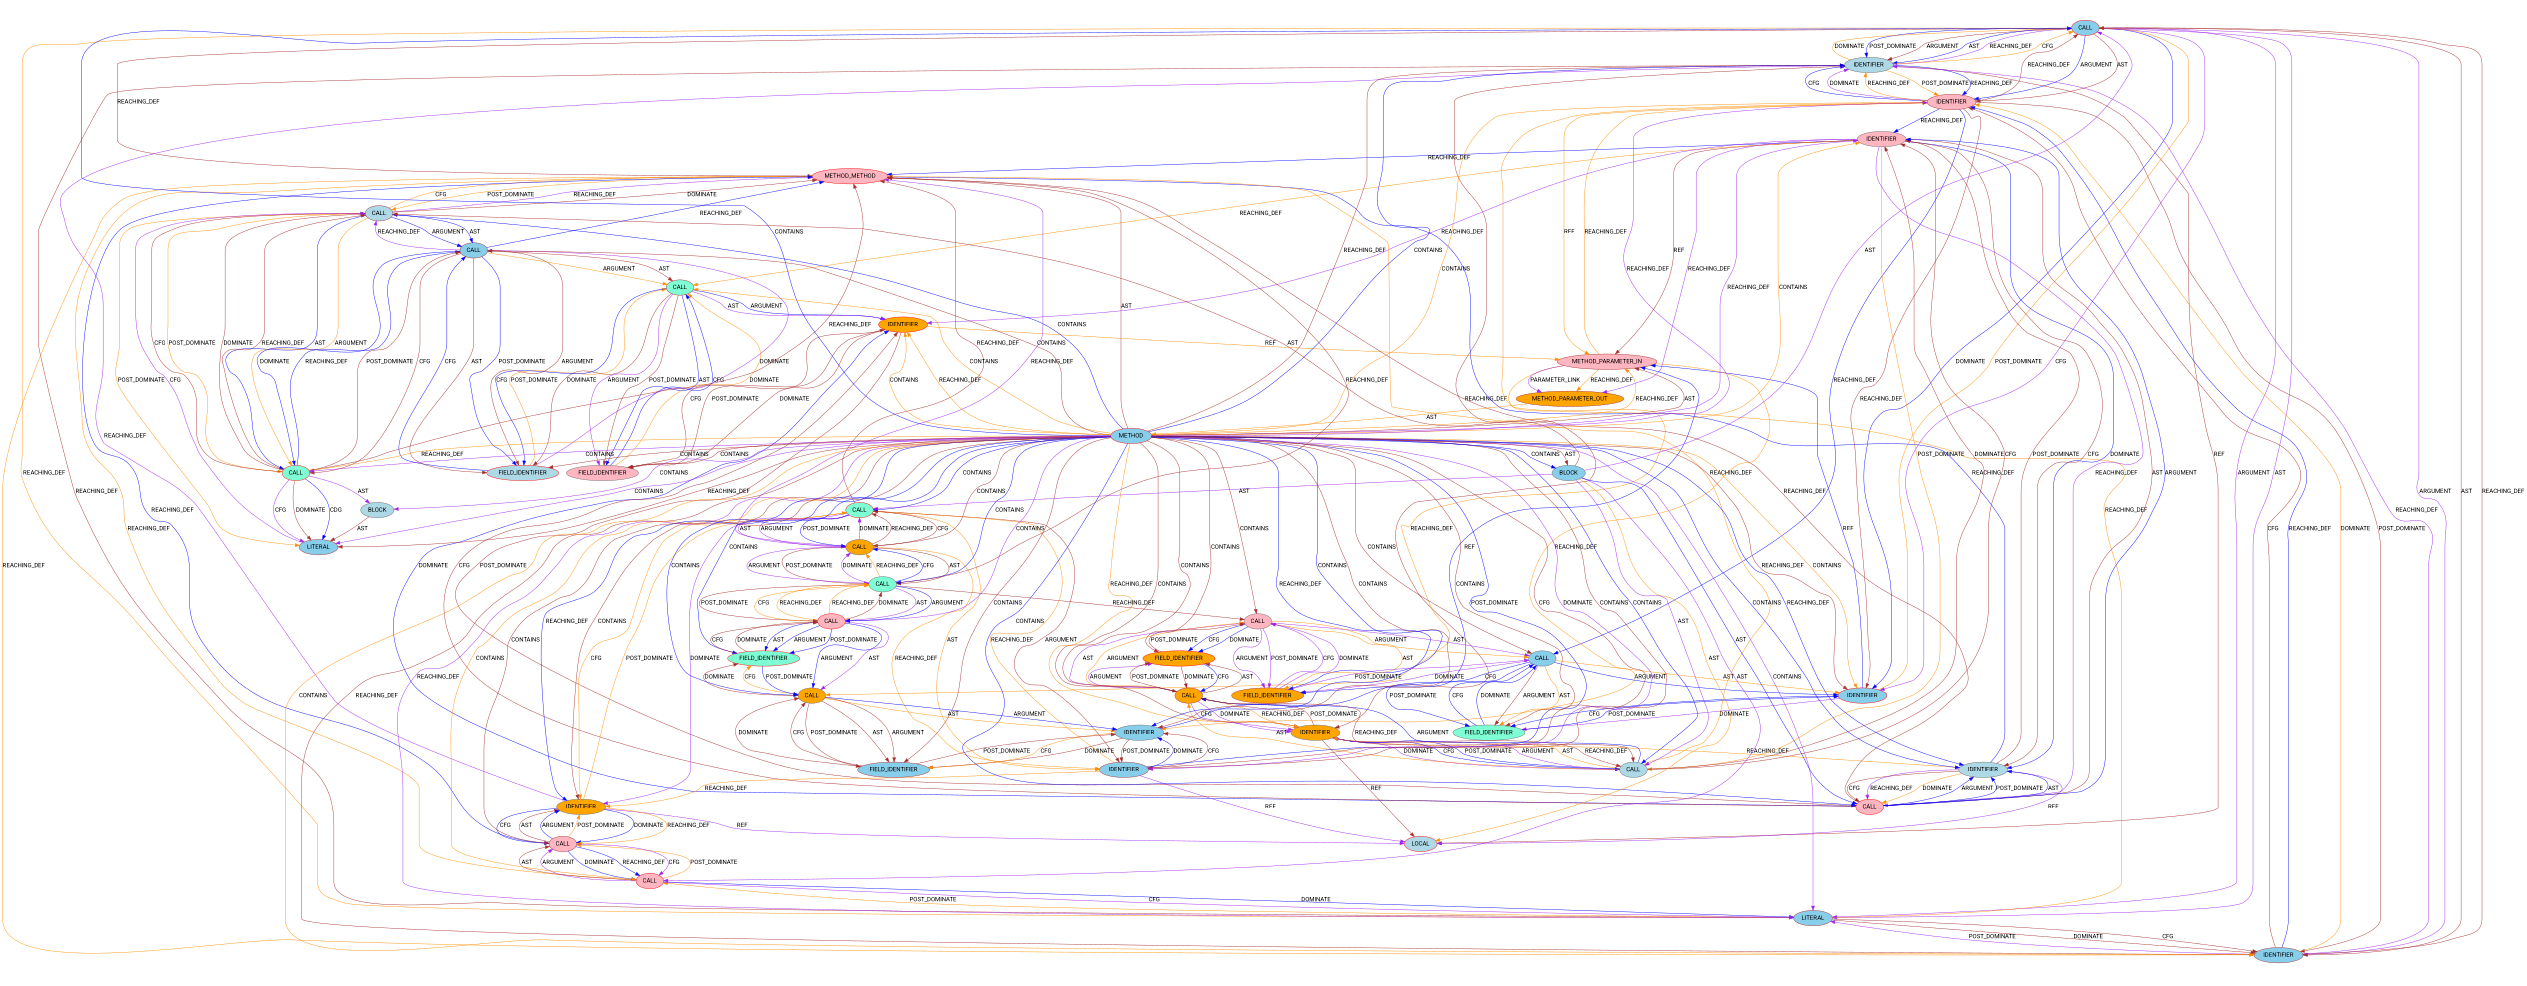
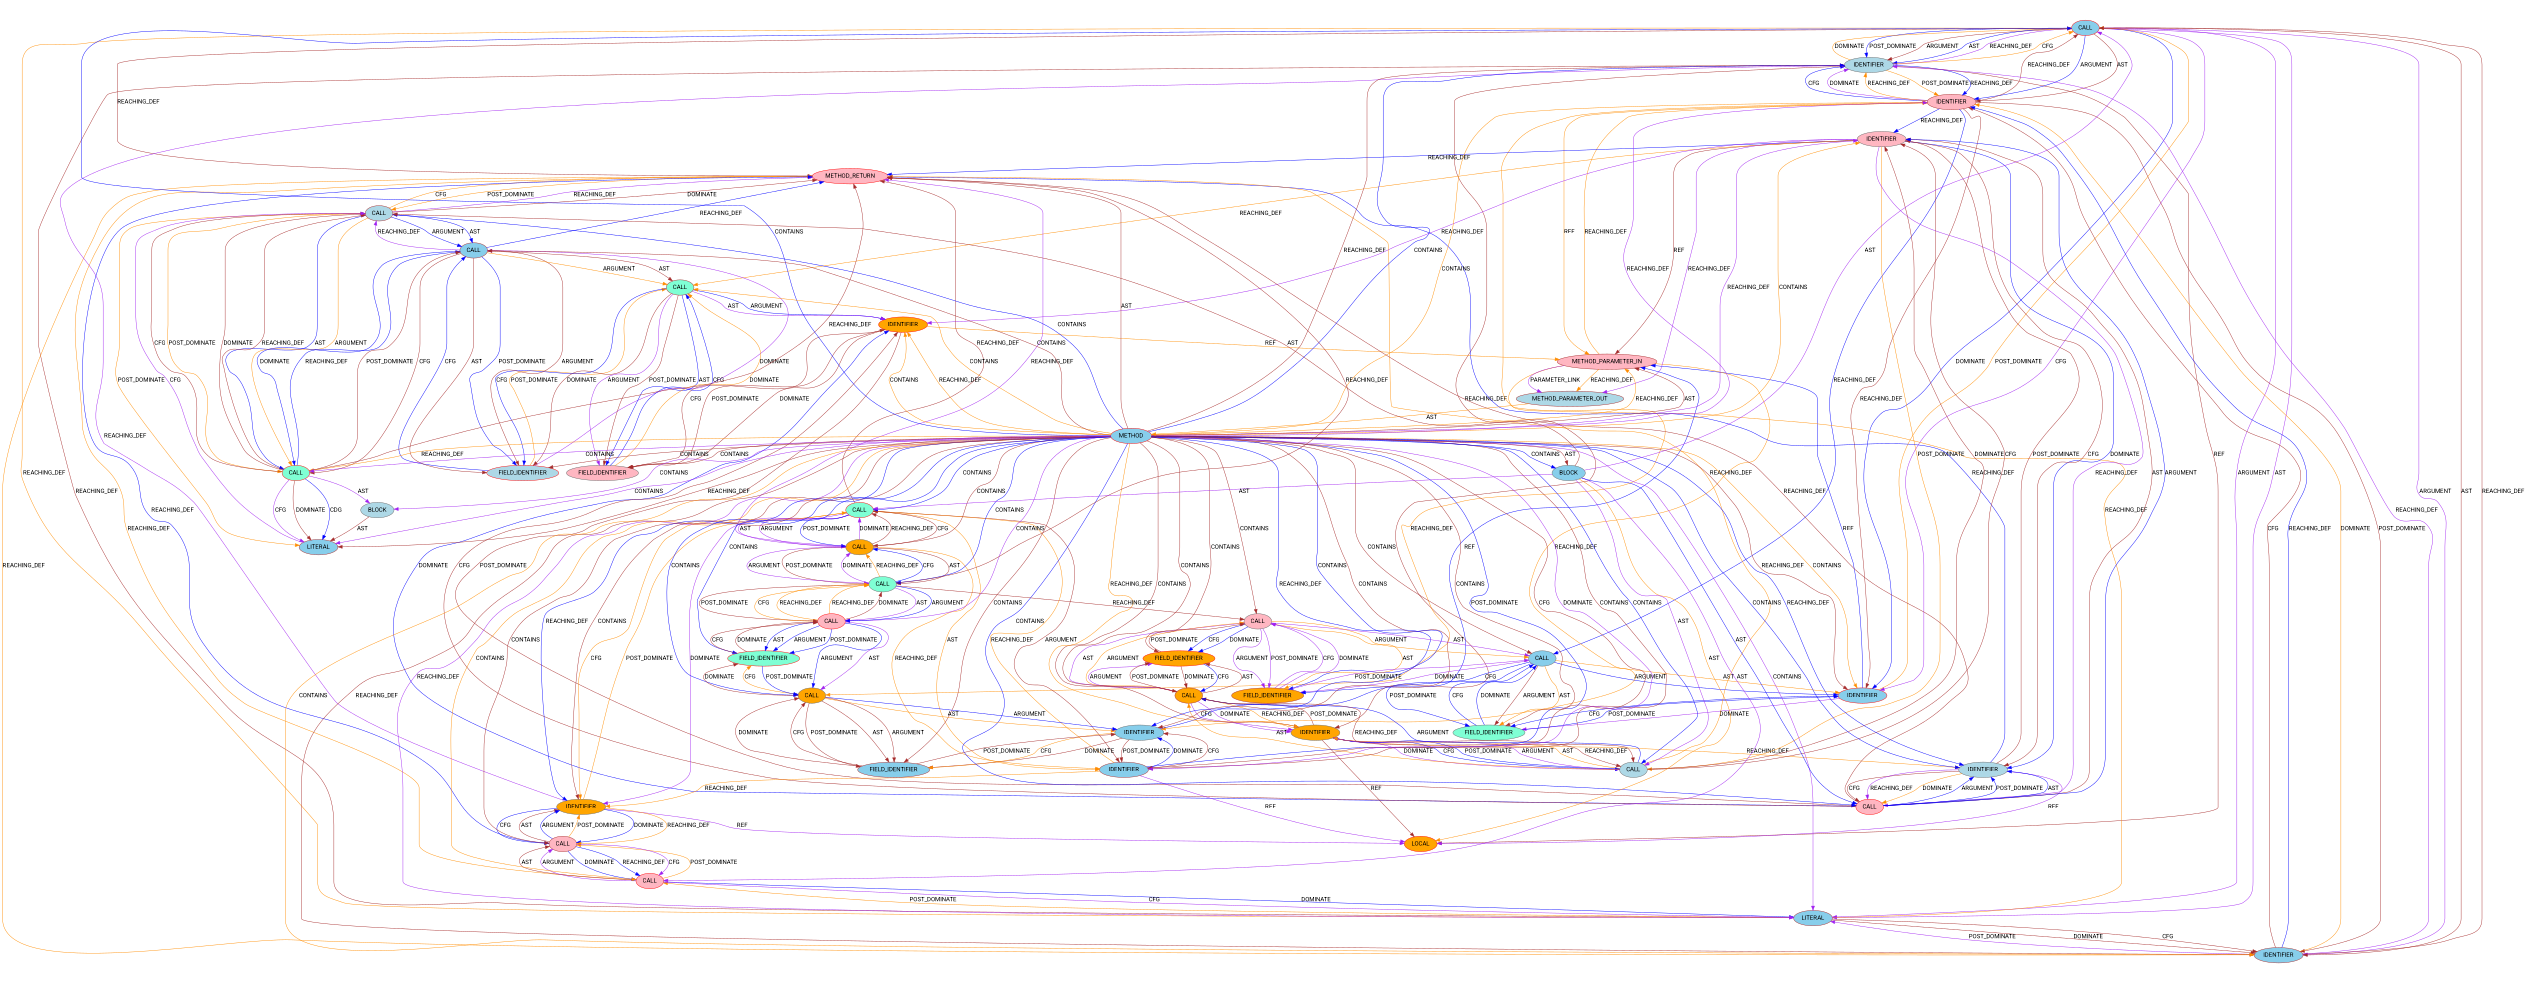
(850, 176) -> (850, 176)
(1570, 399) -> (1570, 399)
(1421, 844) -> (1421, 844)
